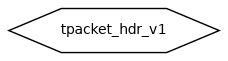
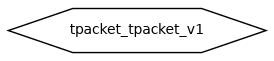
(114, 31) -> (137, 31)
